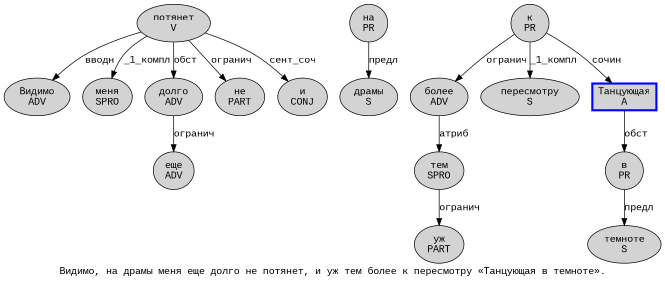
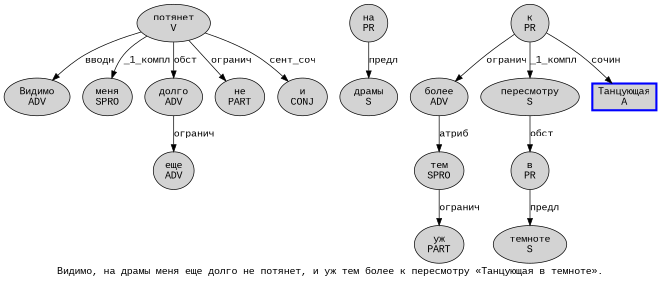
(624, 127) -> (530, 130)
